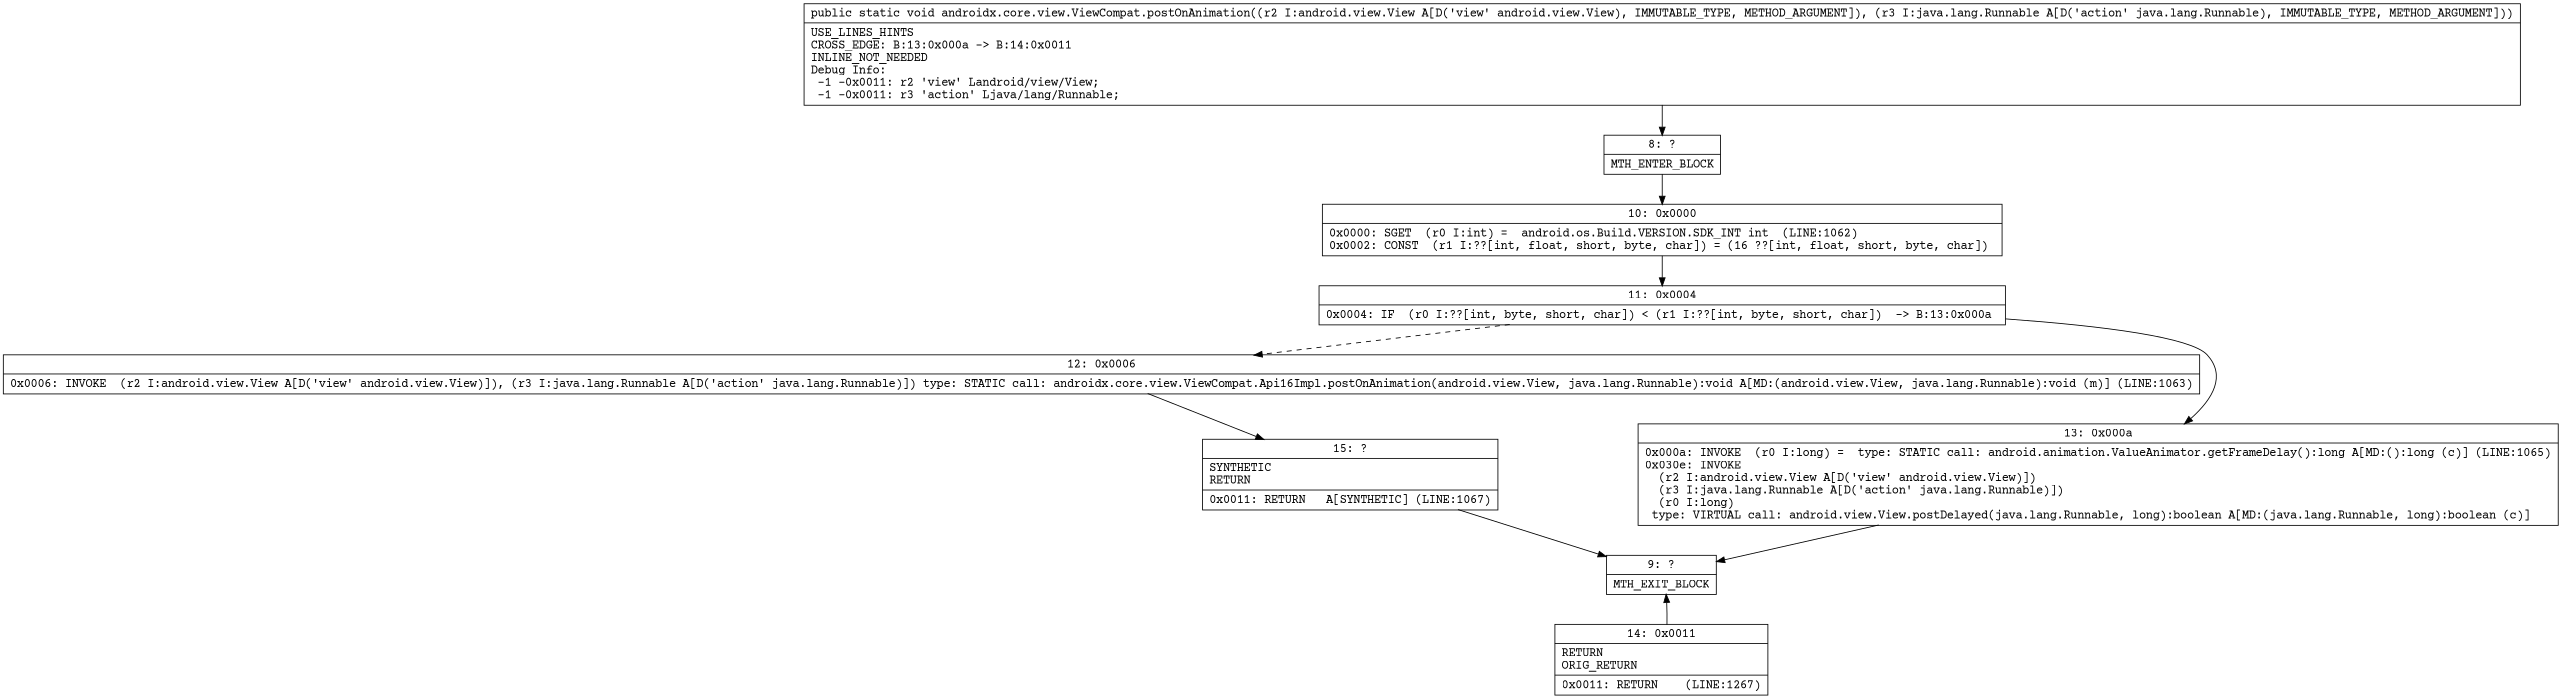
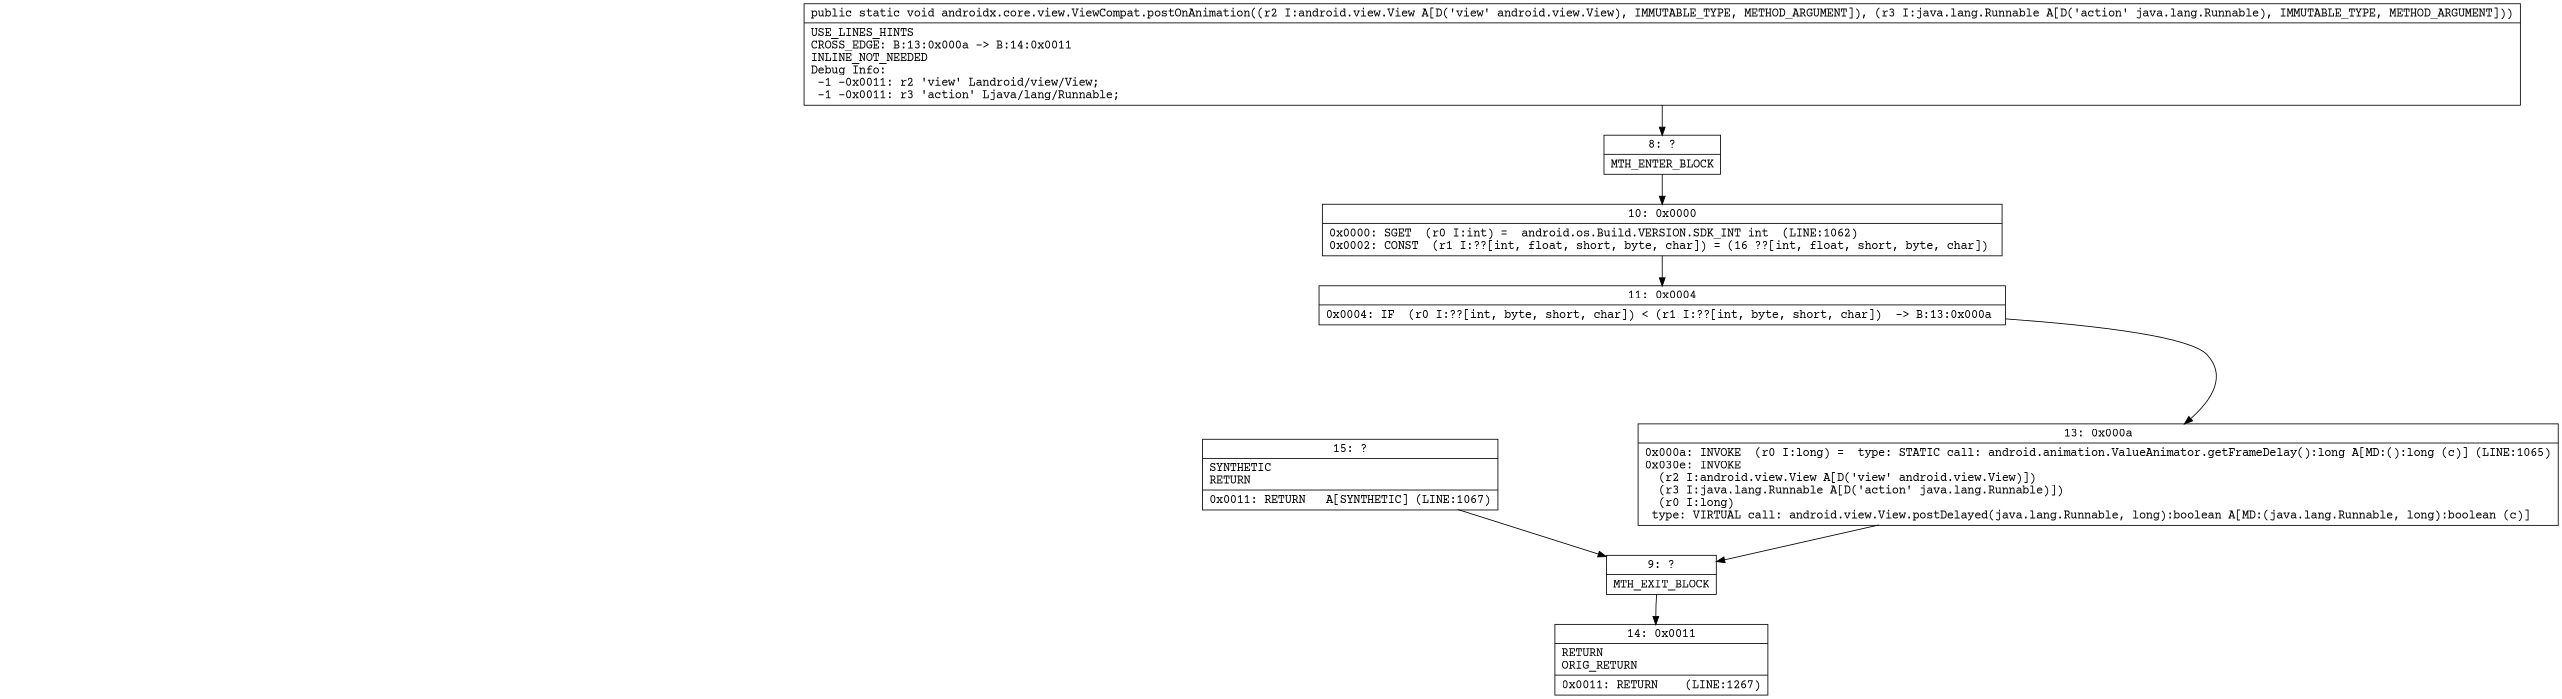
(1101, 374) -> none
(1667, 614) -> (1656, 605)
